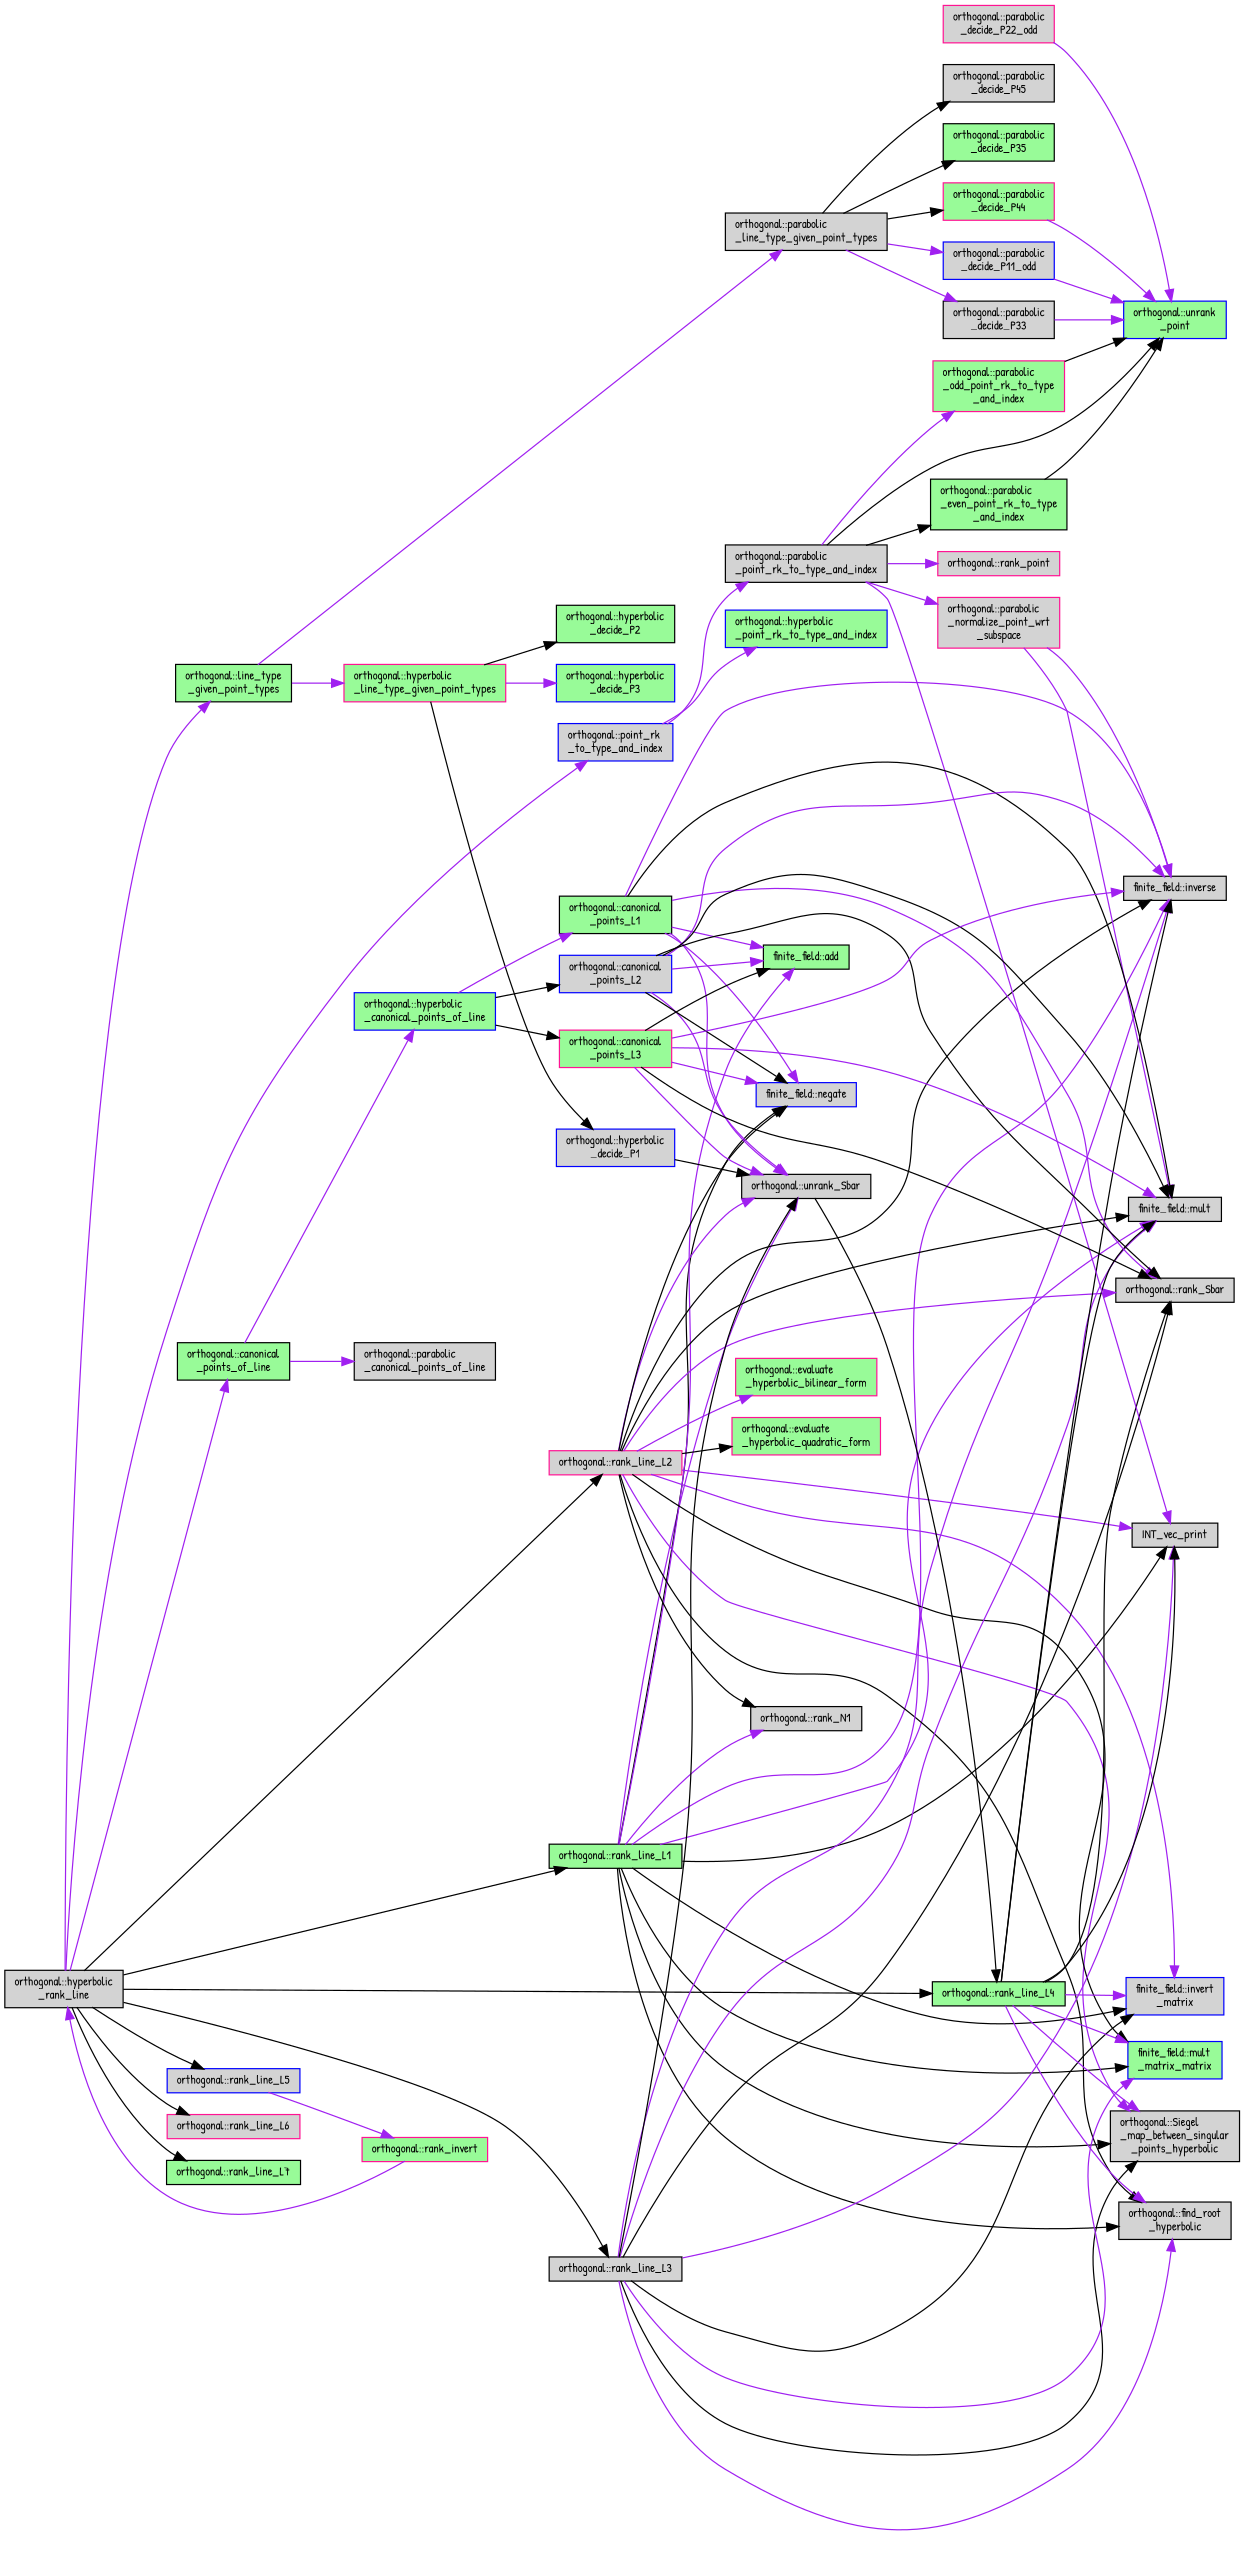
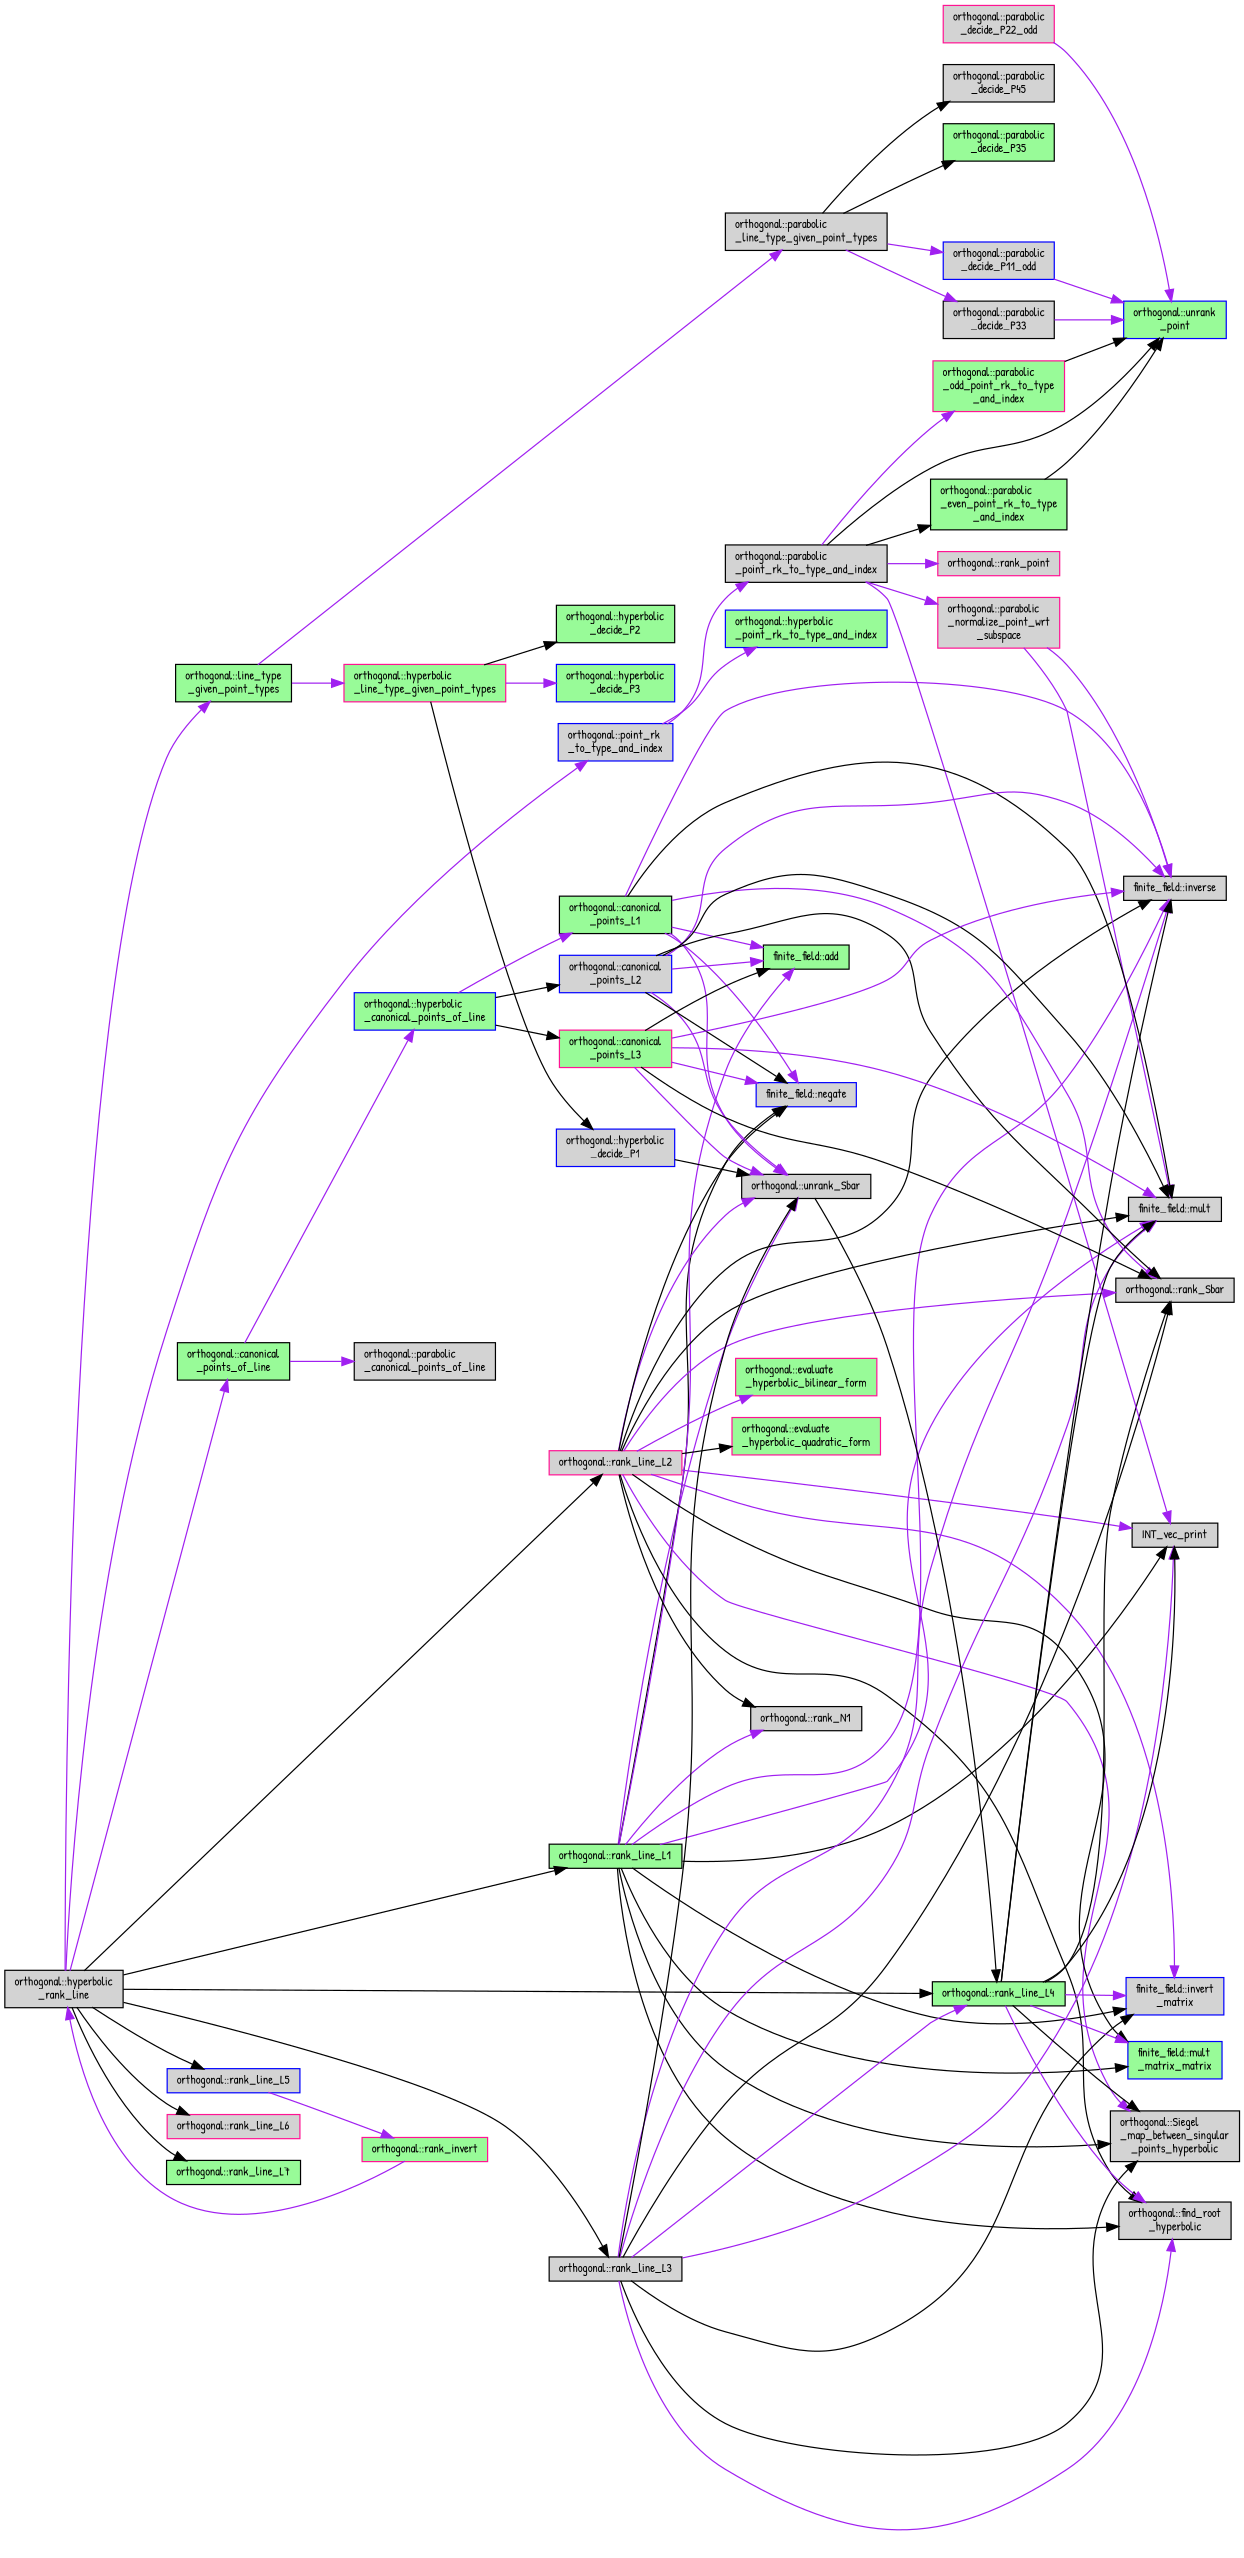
(999, 202) -> none
(1070, 2056) -> (1070, 2056)
(983, 2404) -> (792, 2132)
